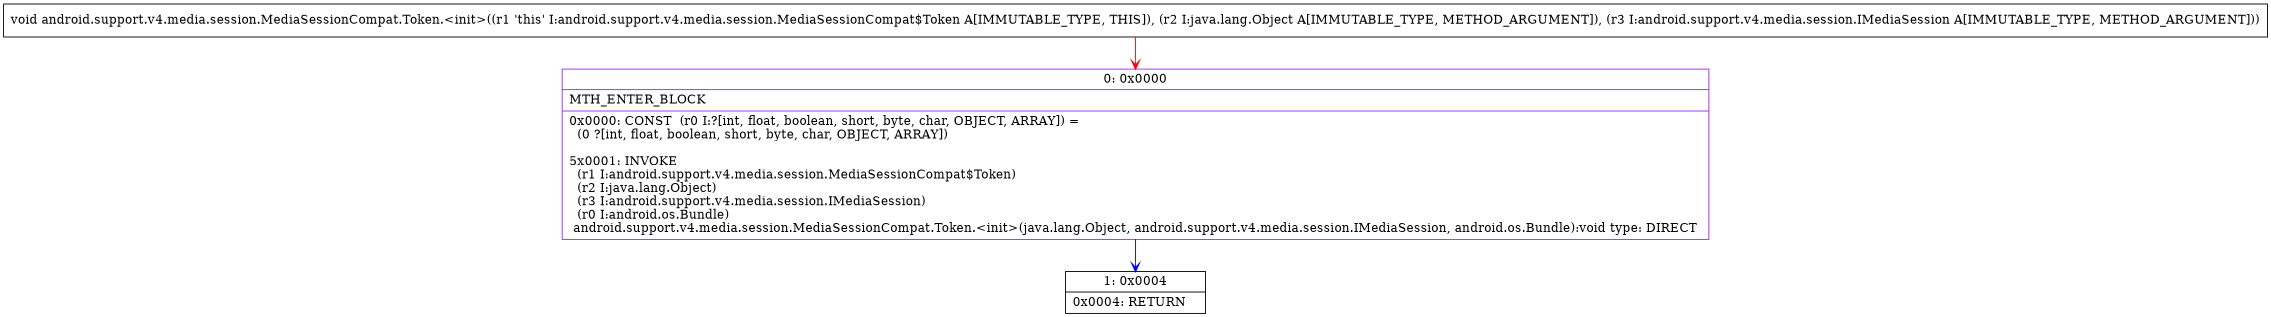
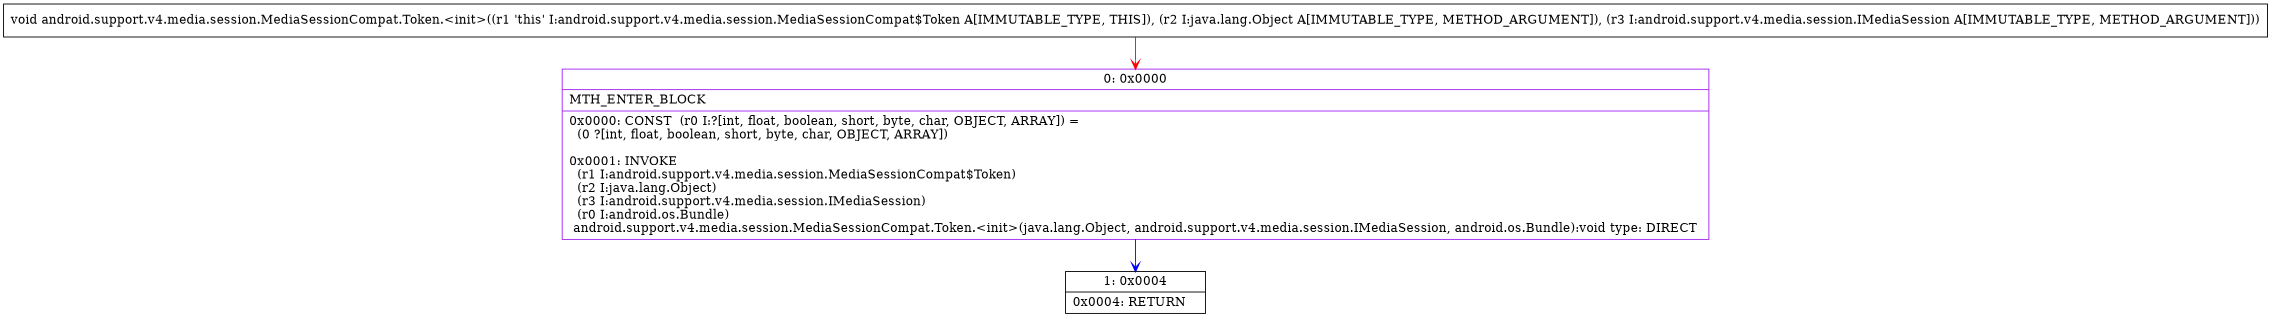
(628, 161) -> (628, 161)
